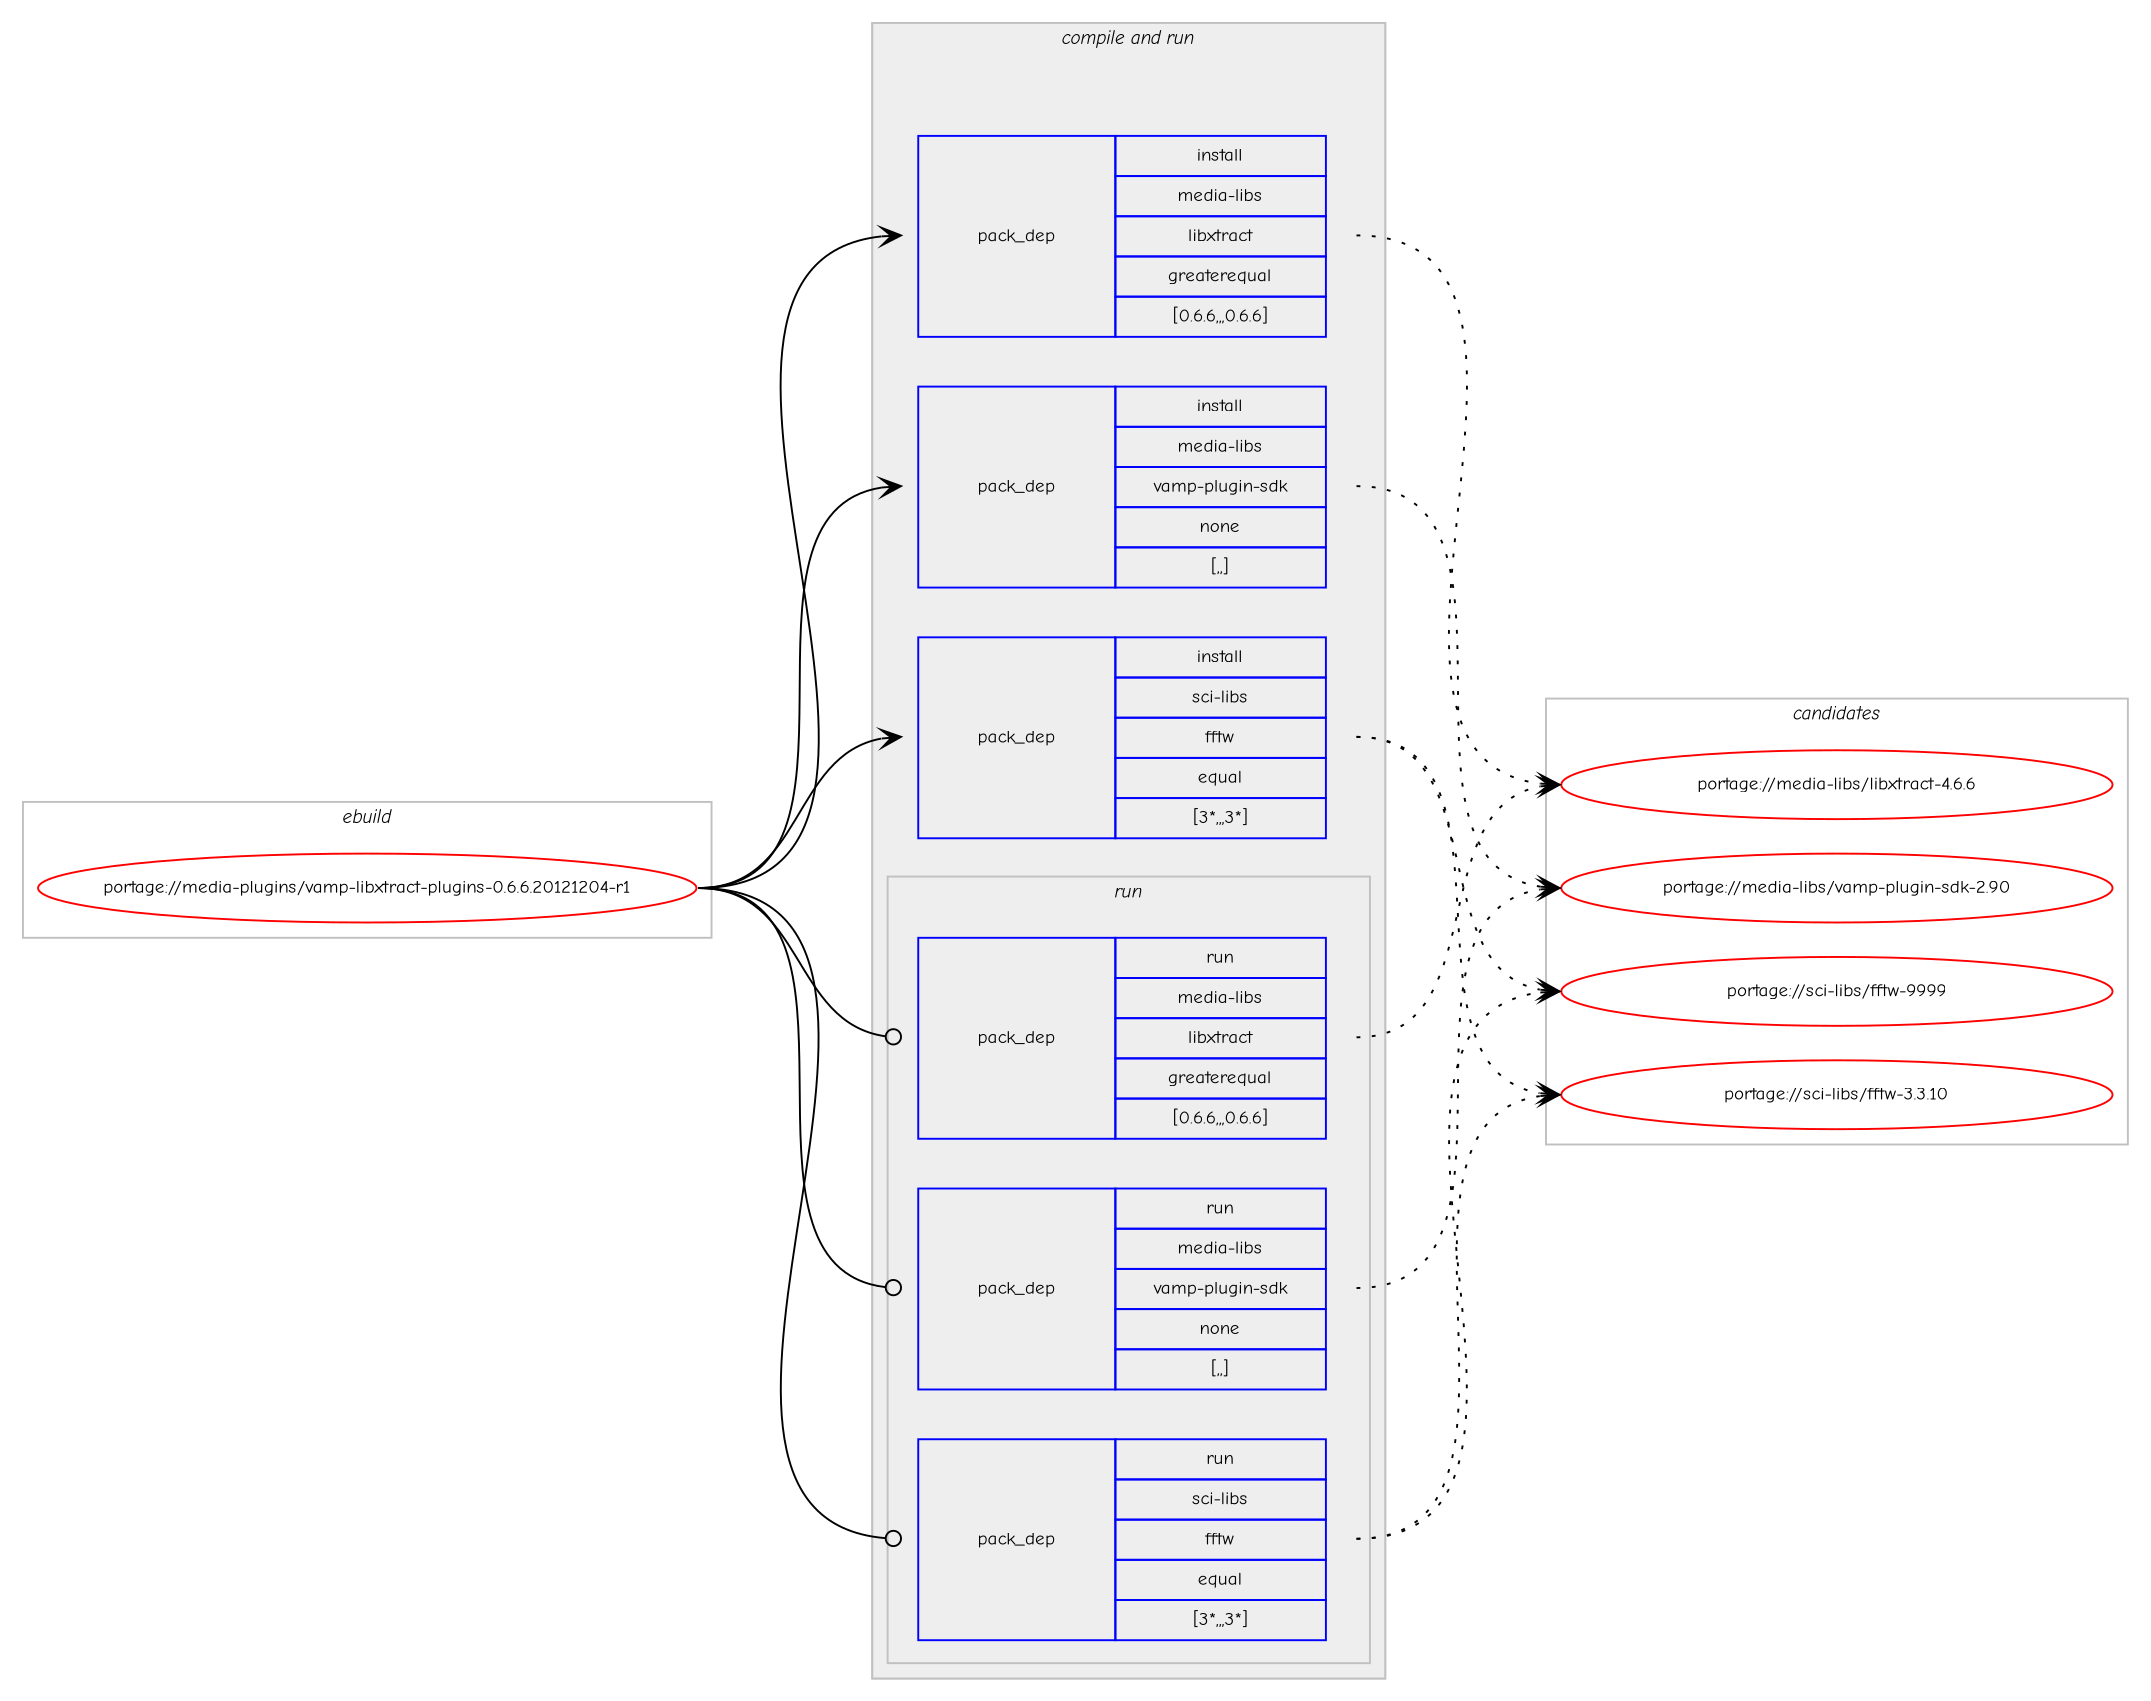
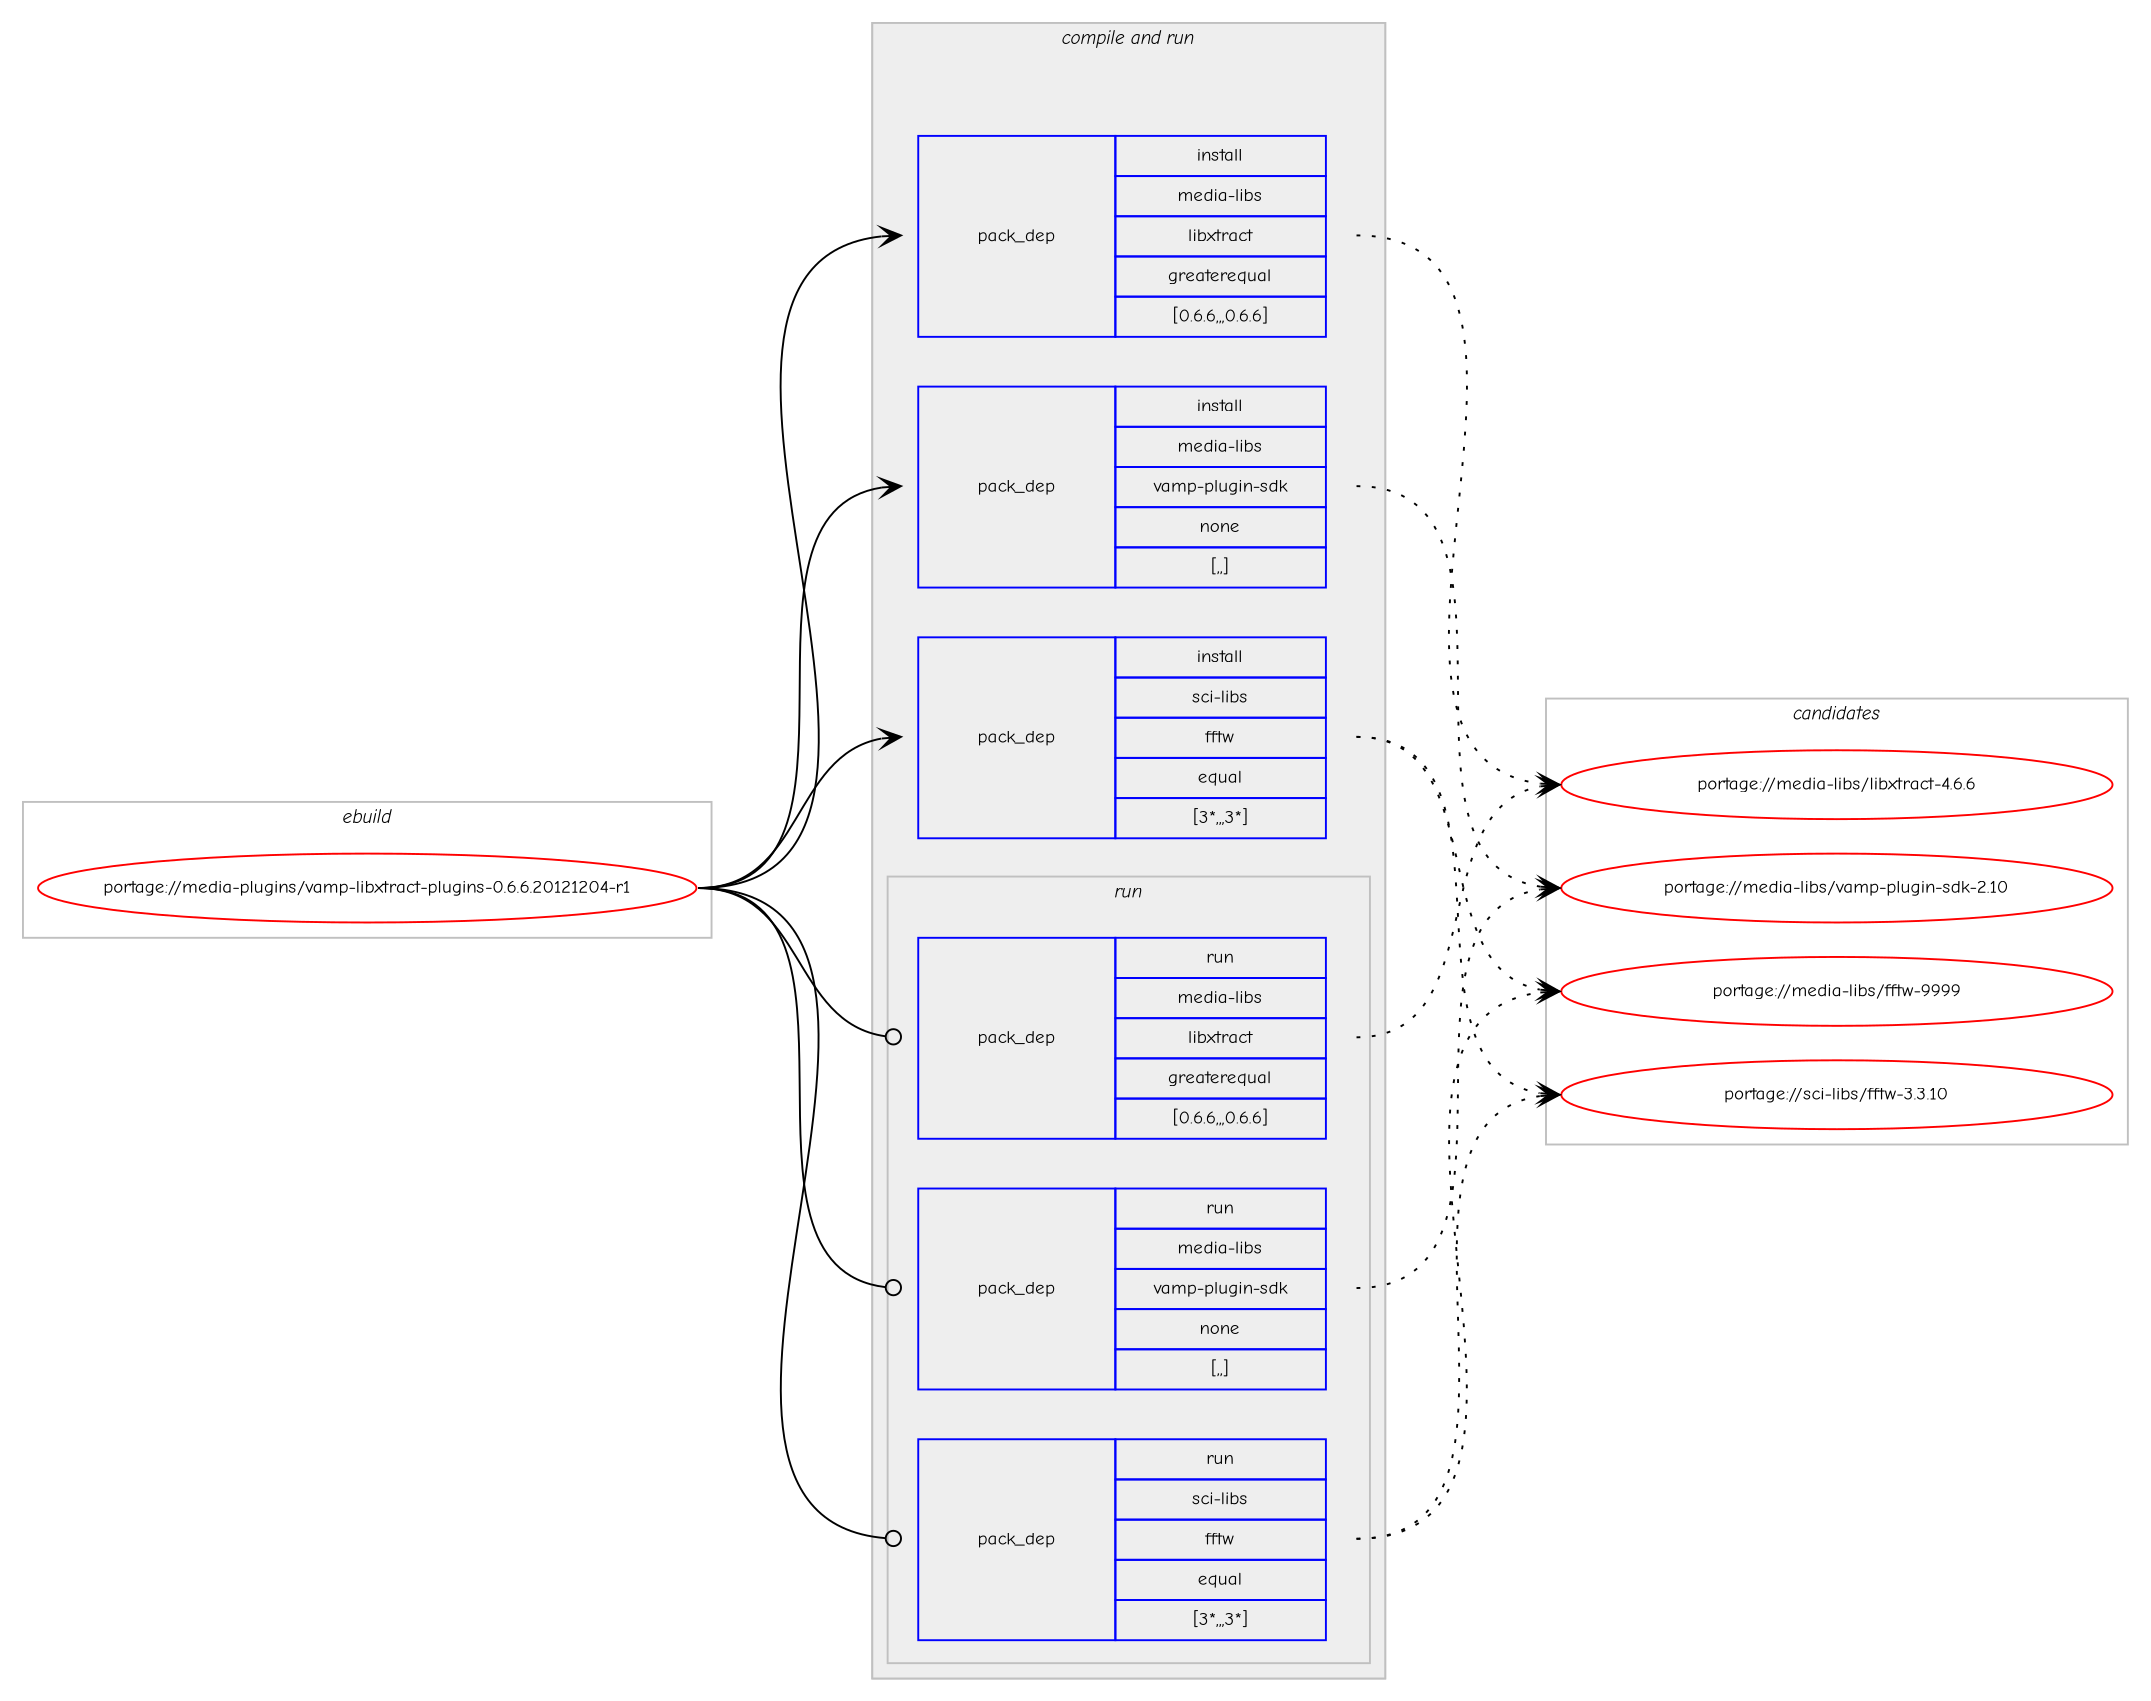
(1837, 888) -> (1837, 888)
(1837, 991) -> (1837, 991)
